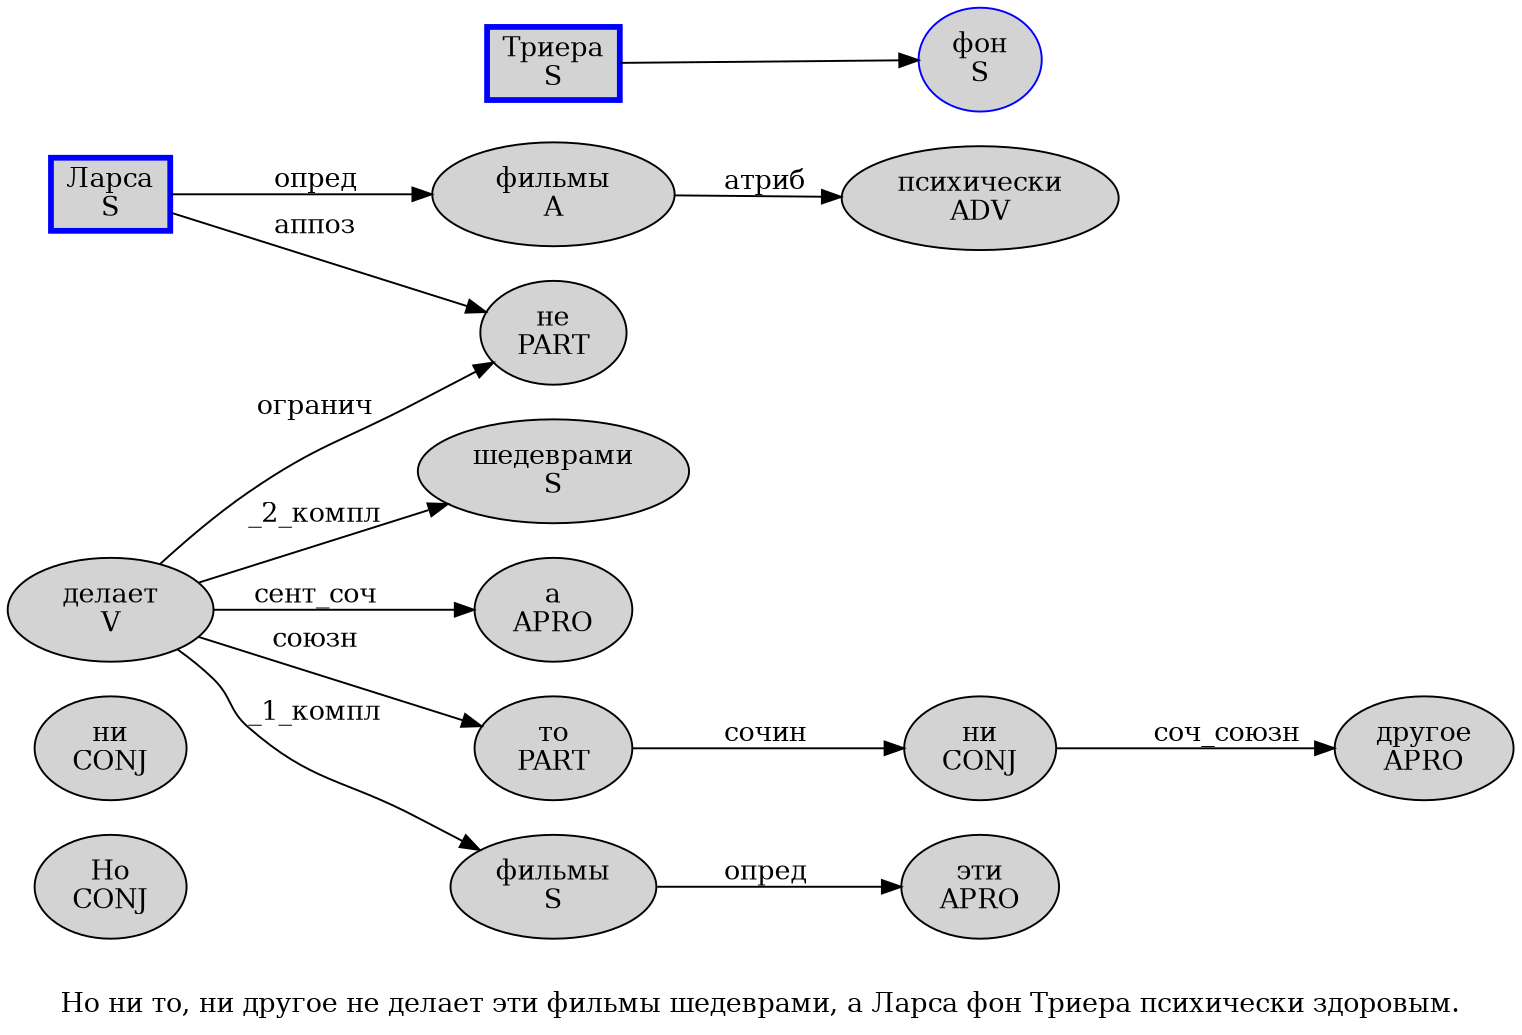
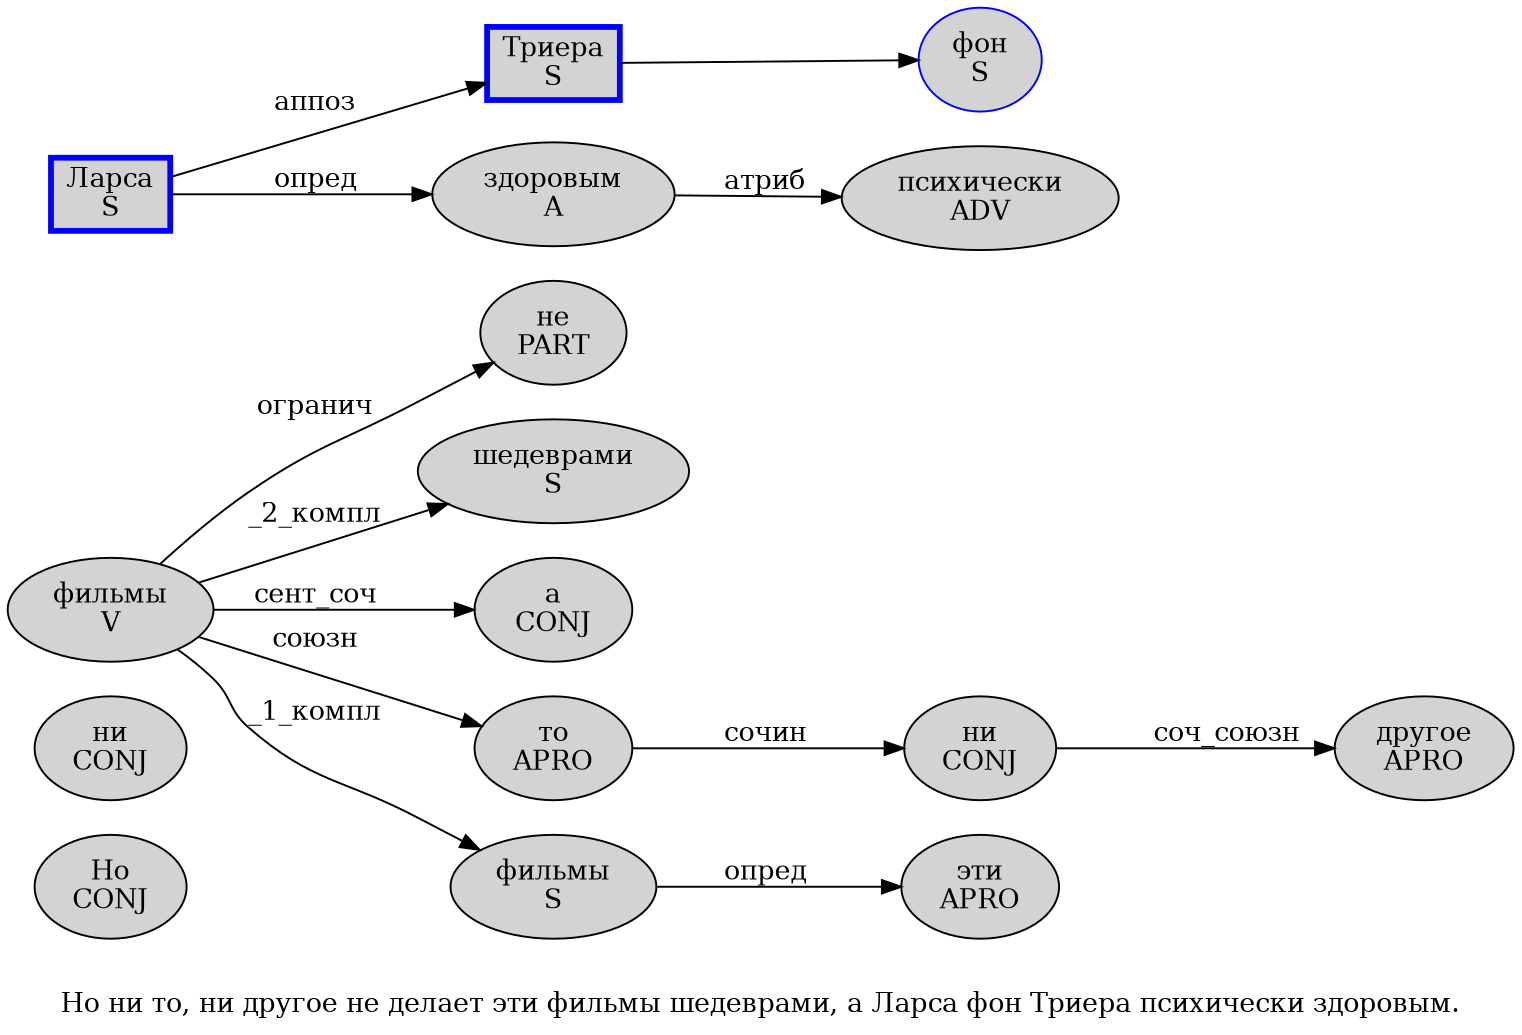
(553, 194) -> (553, 194)
(319, 259) -> (319, 133)
(111, 610) -> (111, 610)
(553, 610) -> (553, 610)
(553, 748) -> (553, 748)
